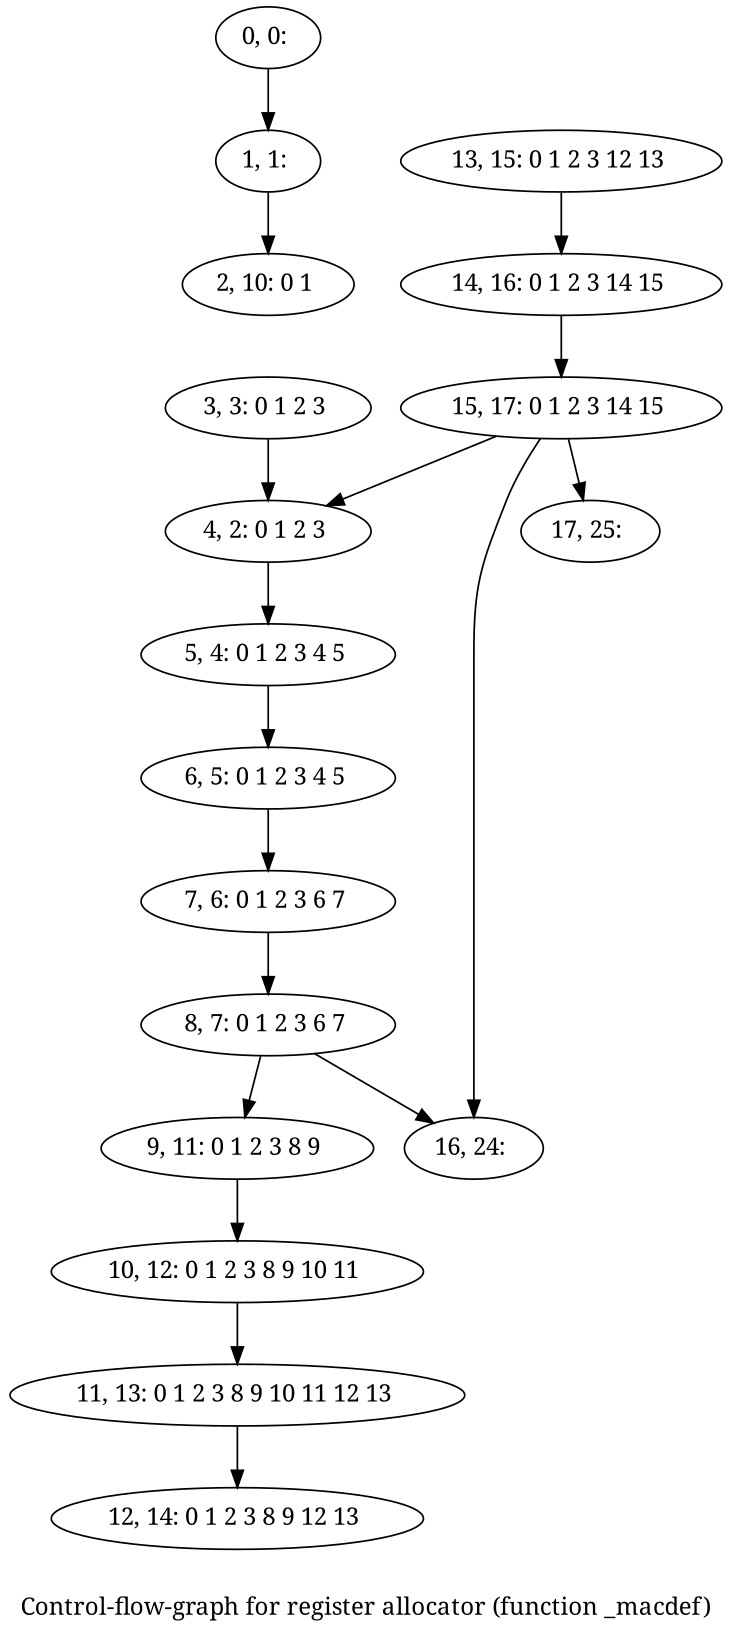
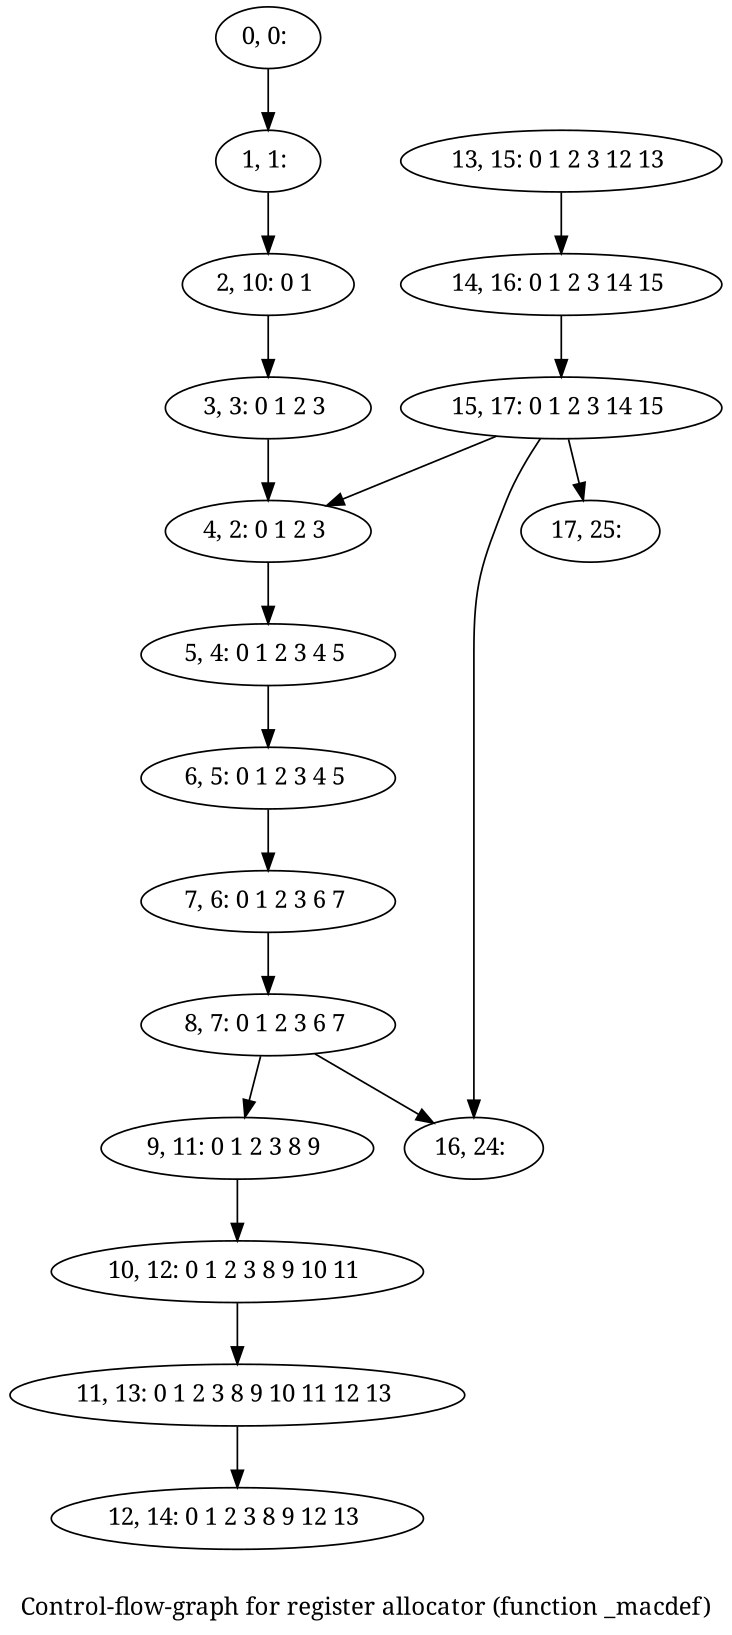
none -> (268, 338)
